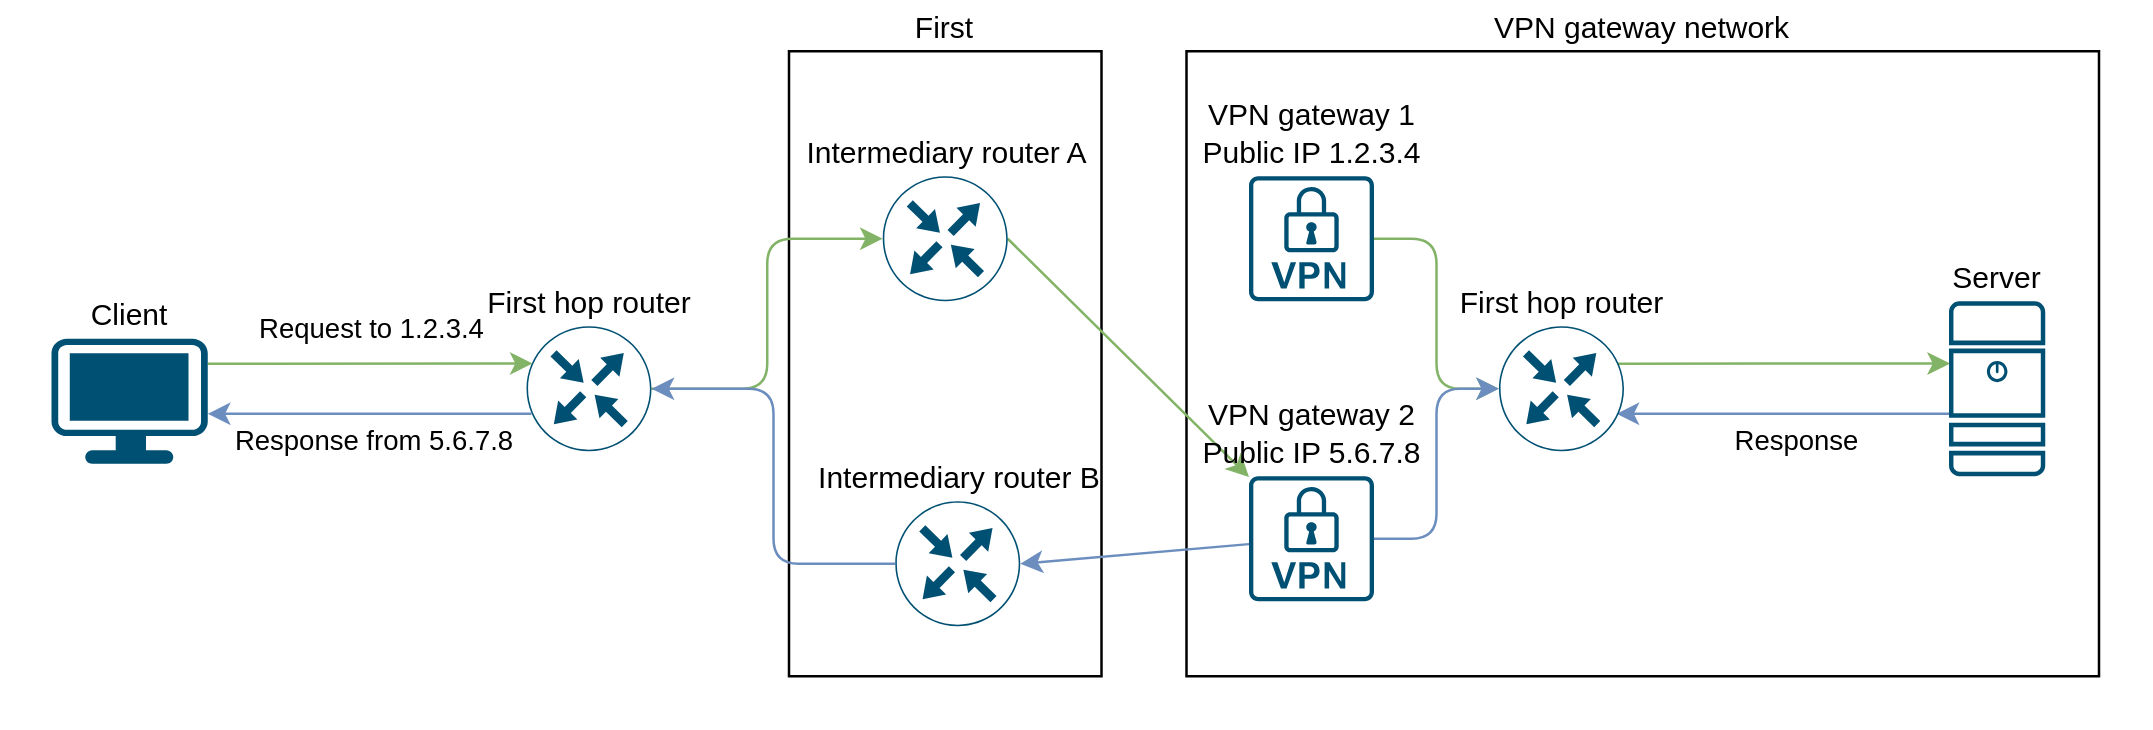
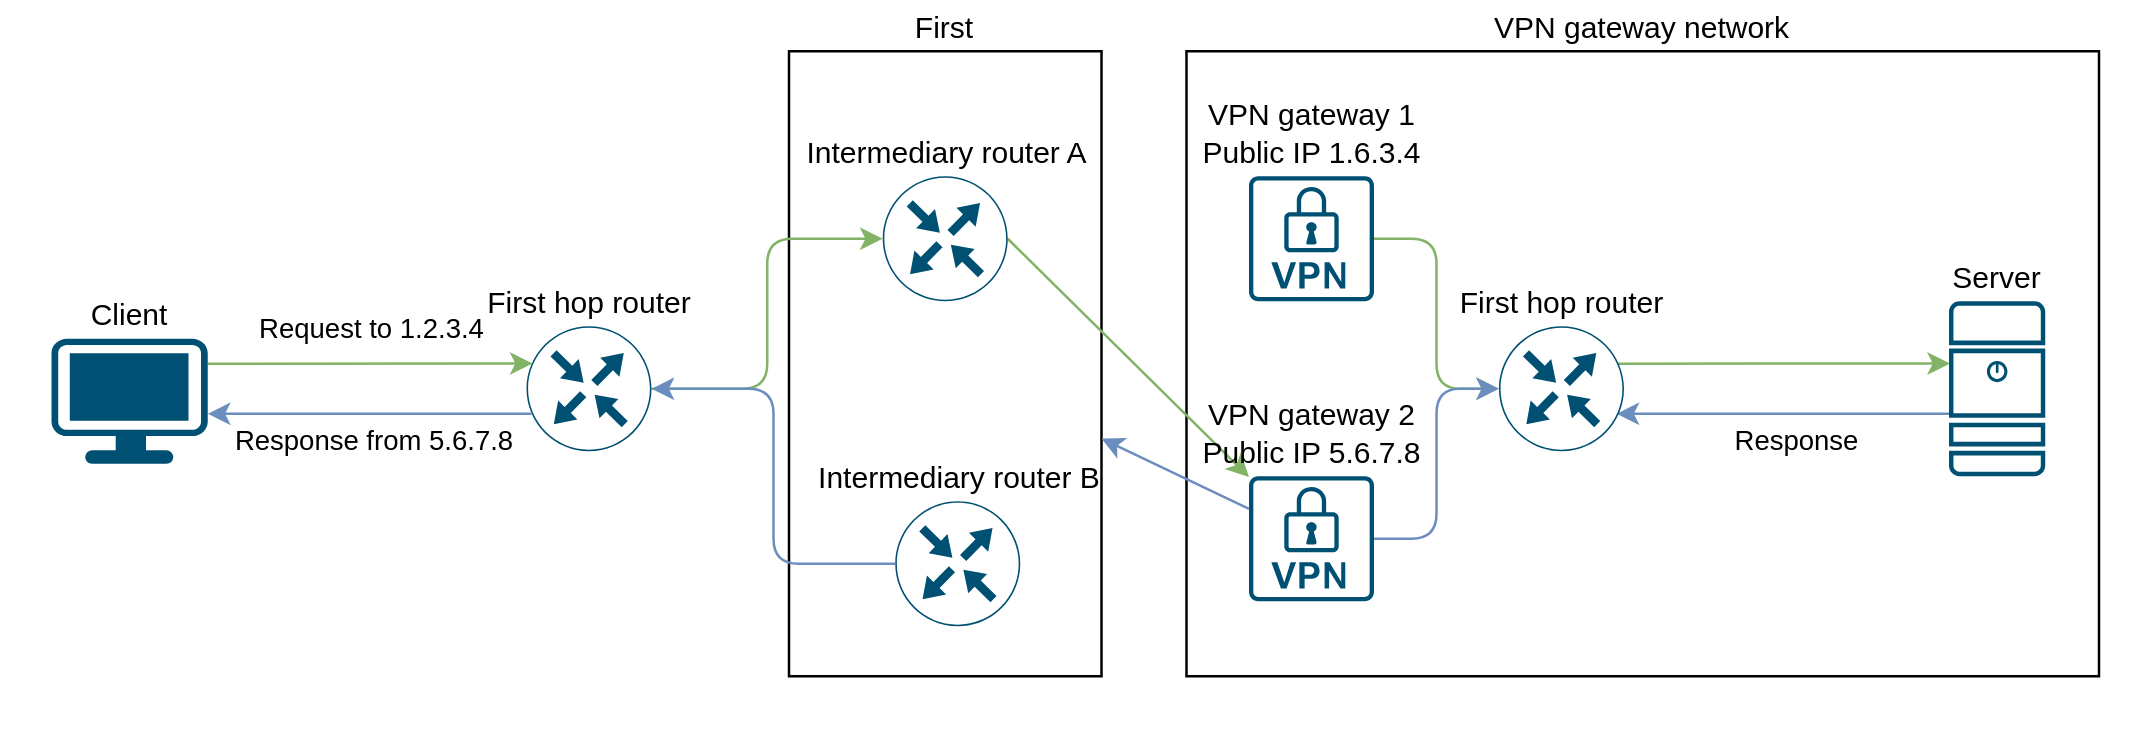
(1313, 133) -> (1313, 133)
(1143, 553) -> (1183, 477)
